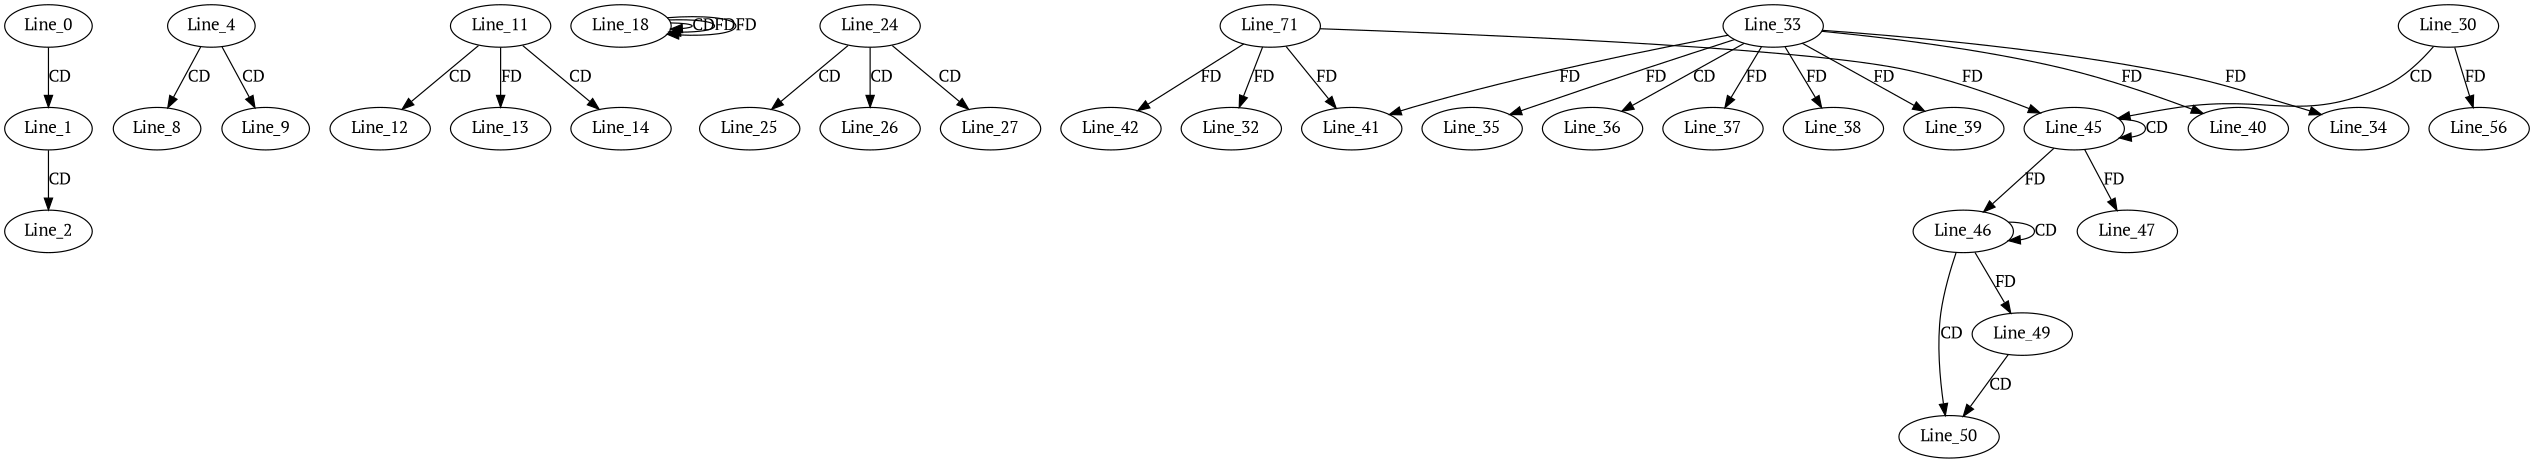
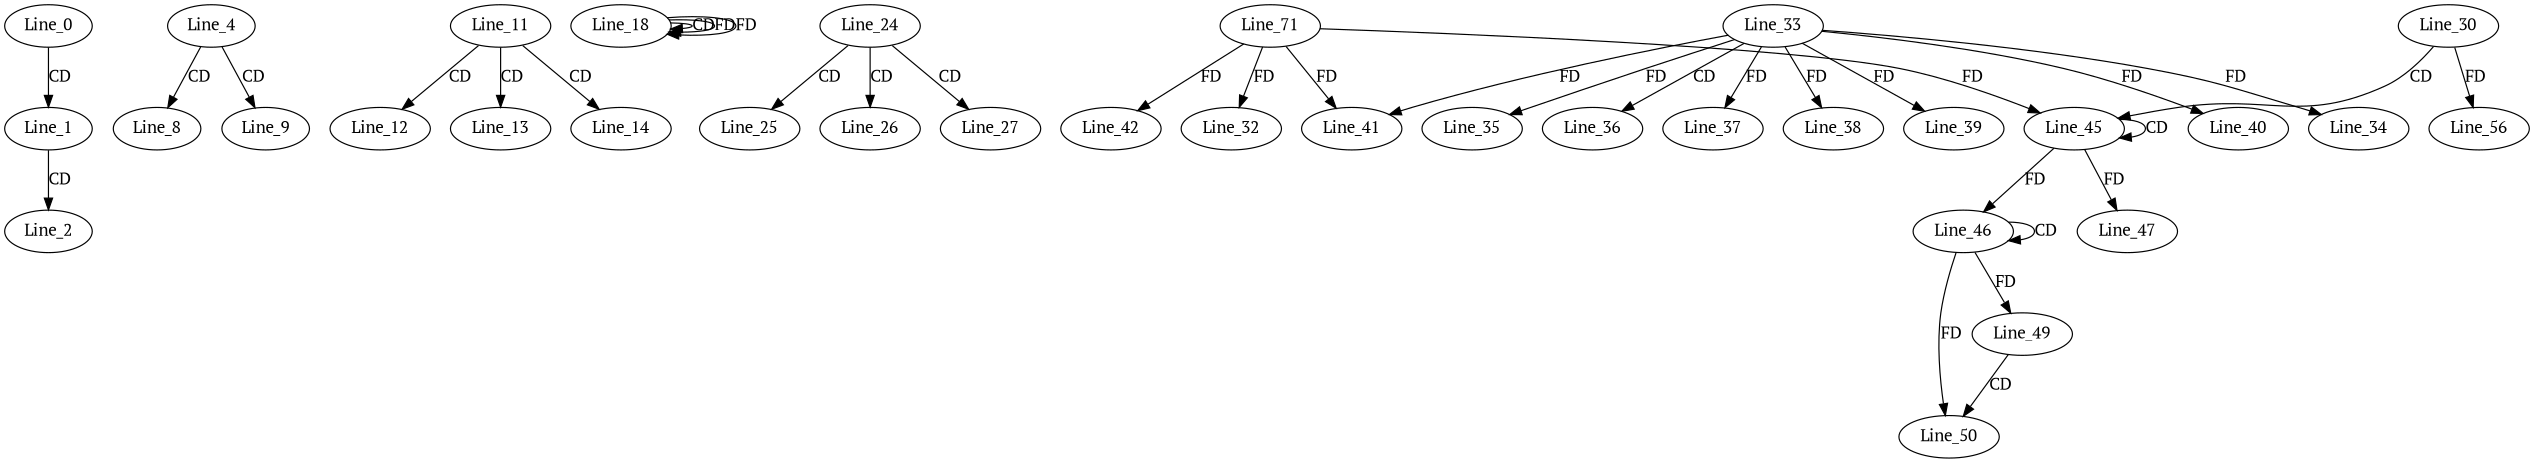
(512, 77) -> (512, 77)
(1951, 334) -> (1951, 334)
